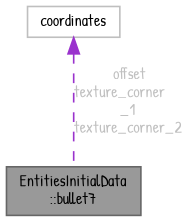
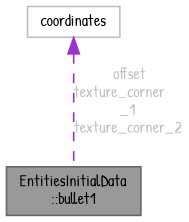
(74, 191) -> (74, 191)
